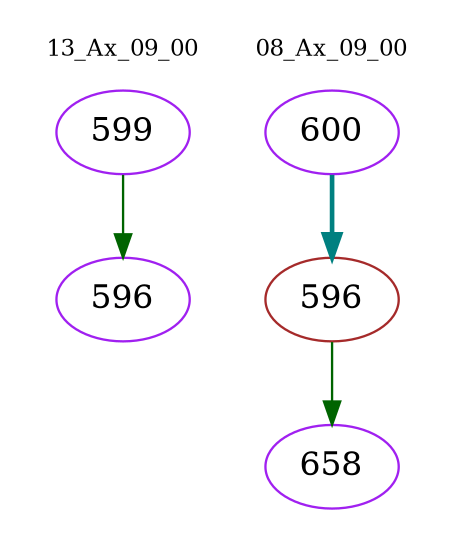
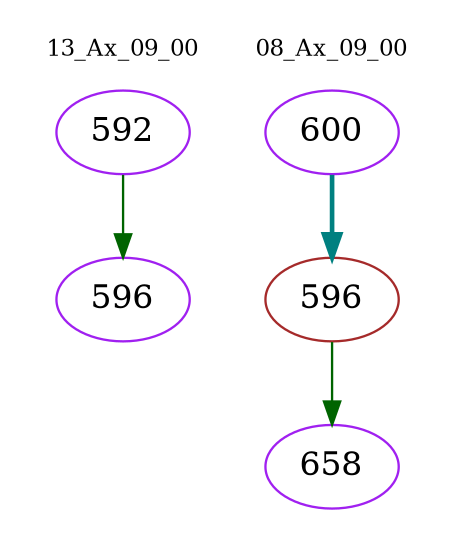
(123, 132) -> (123, 132)
